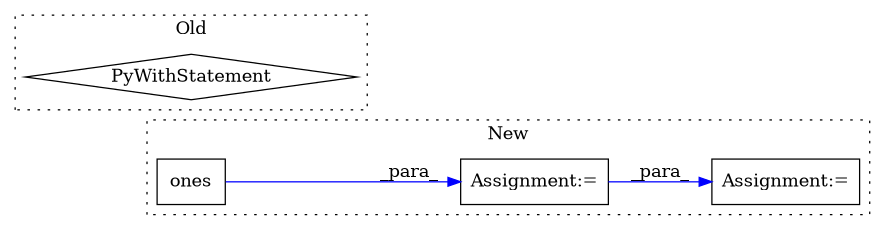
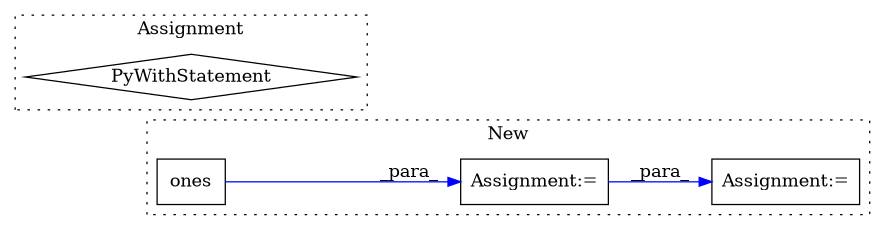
(191, 30) -> (191, 30)
